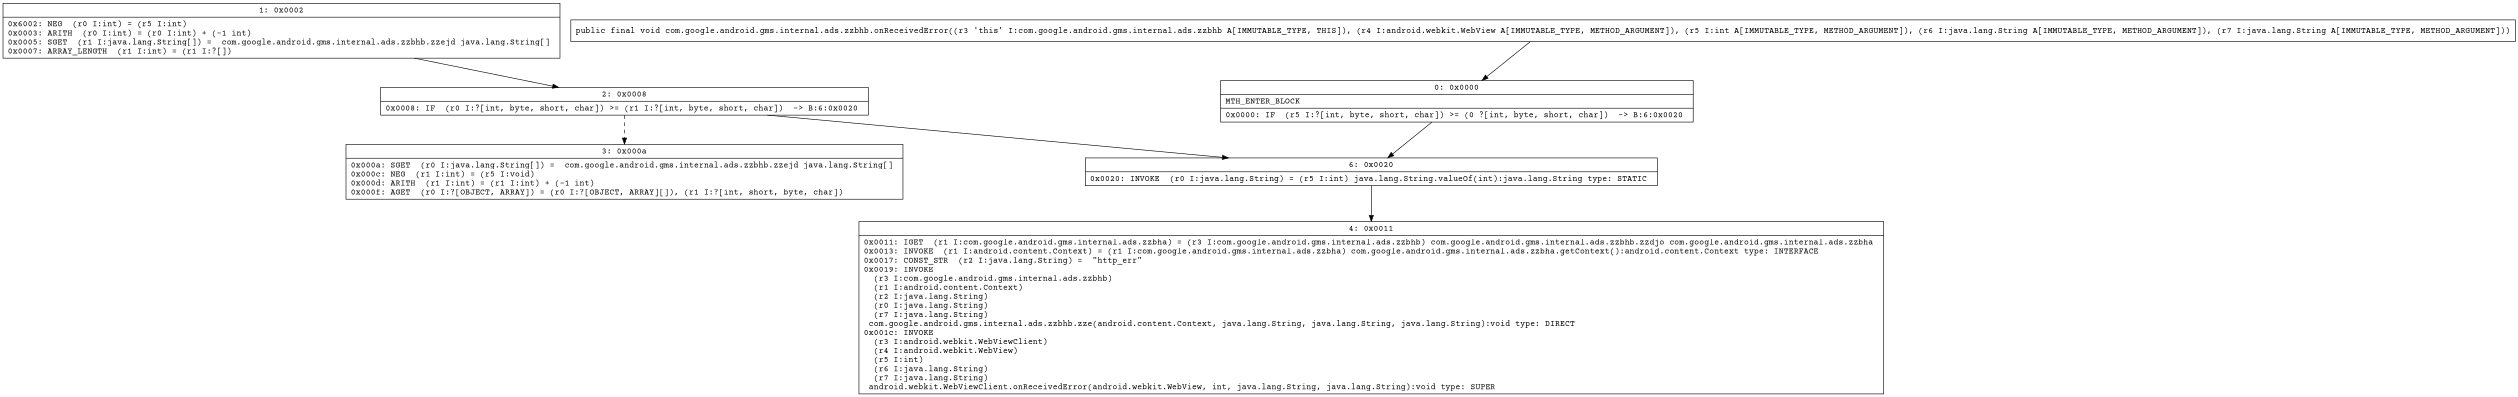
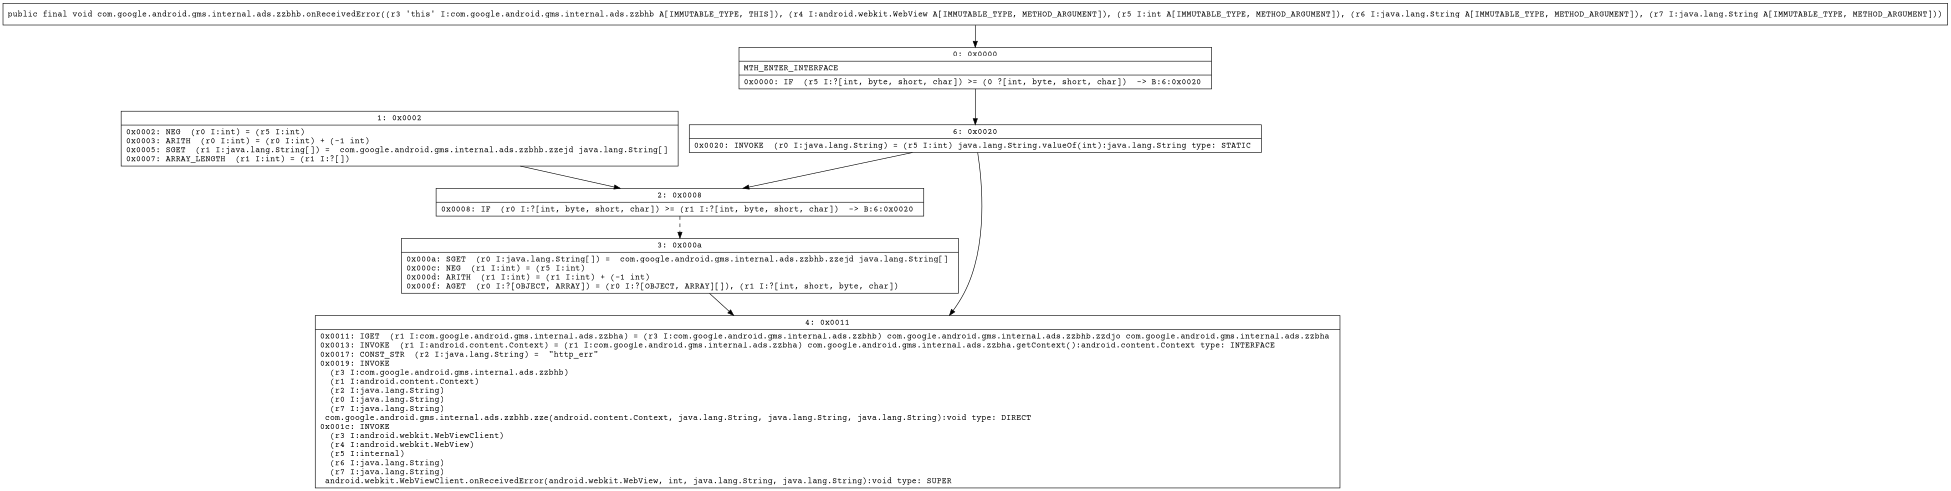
(100, 24) -> (218, 132)
(1263, 101) -> (791, 68)
(995, 136) -> (831, 170)
(445, 174) -> (498, 268)
none -> (719, 302)
(894, 360) -> (363, 454)
